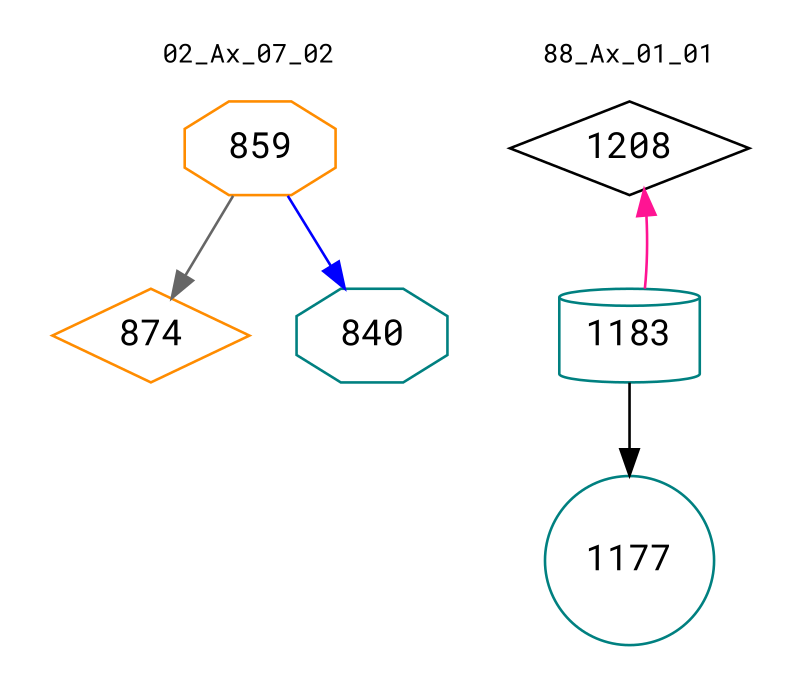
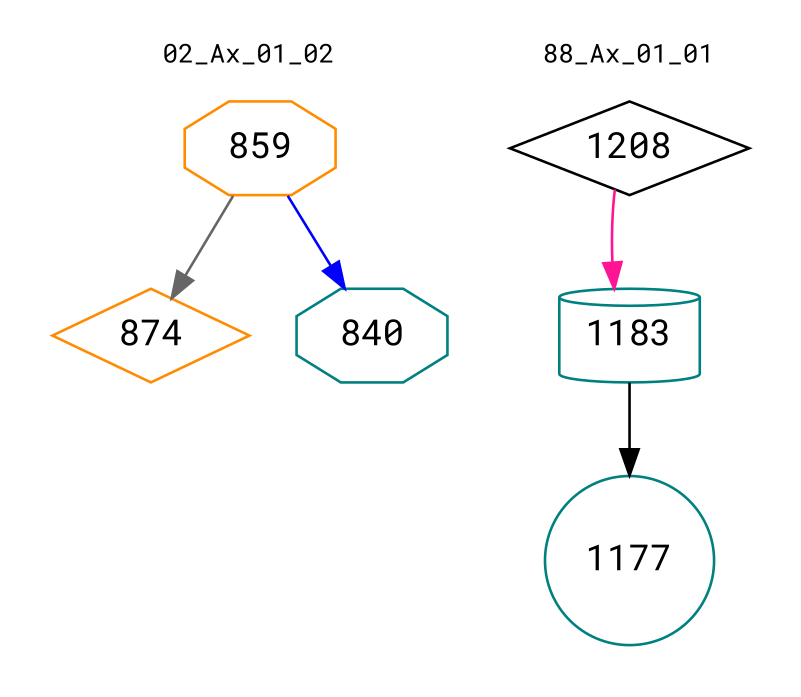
(250, 56) -> (250, 56)
(647, 252) -> (612, 226)
